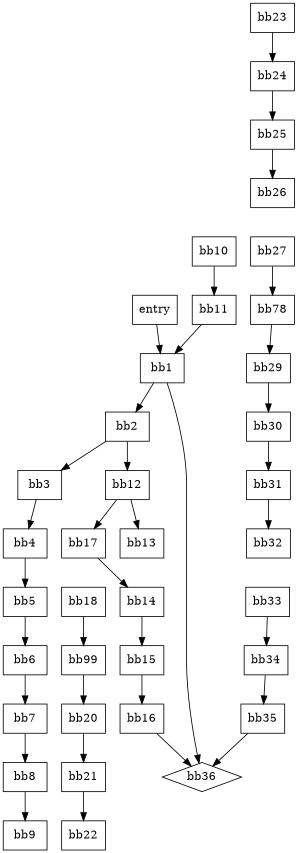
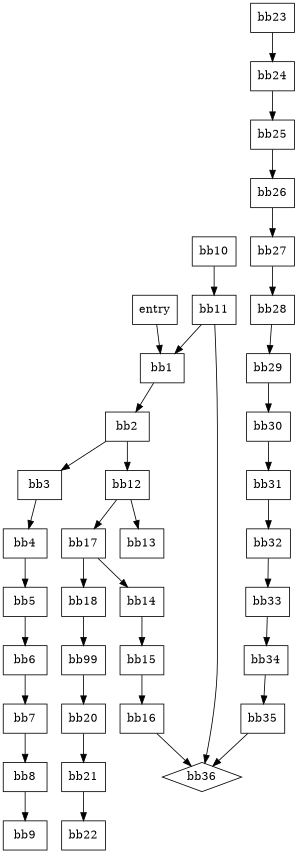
none -> (273, 218)
(273, 310) -> (273, 310)
(187, 568) -> (217, 540)
none -> (84, 569)
none -> (268, 569)
